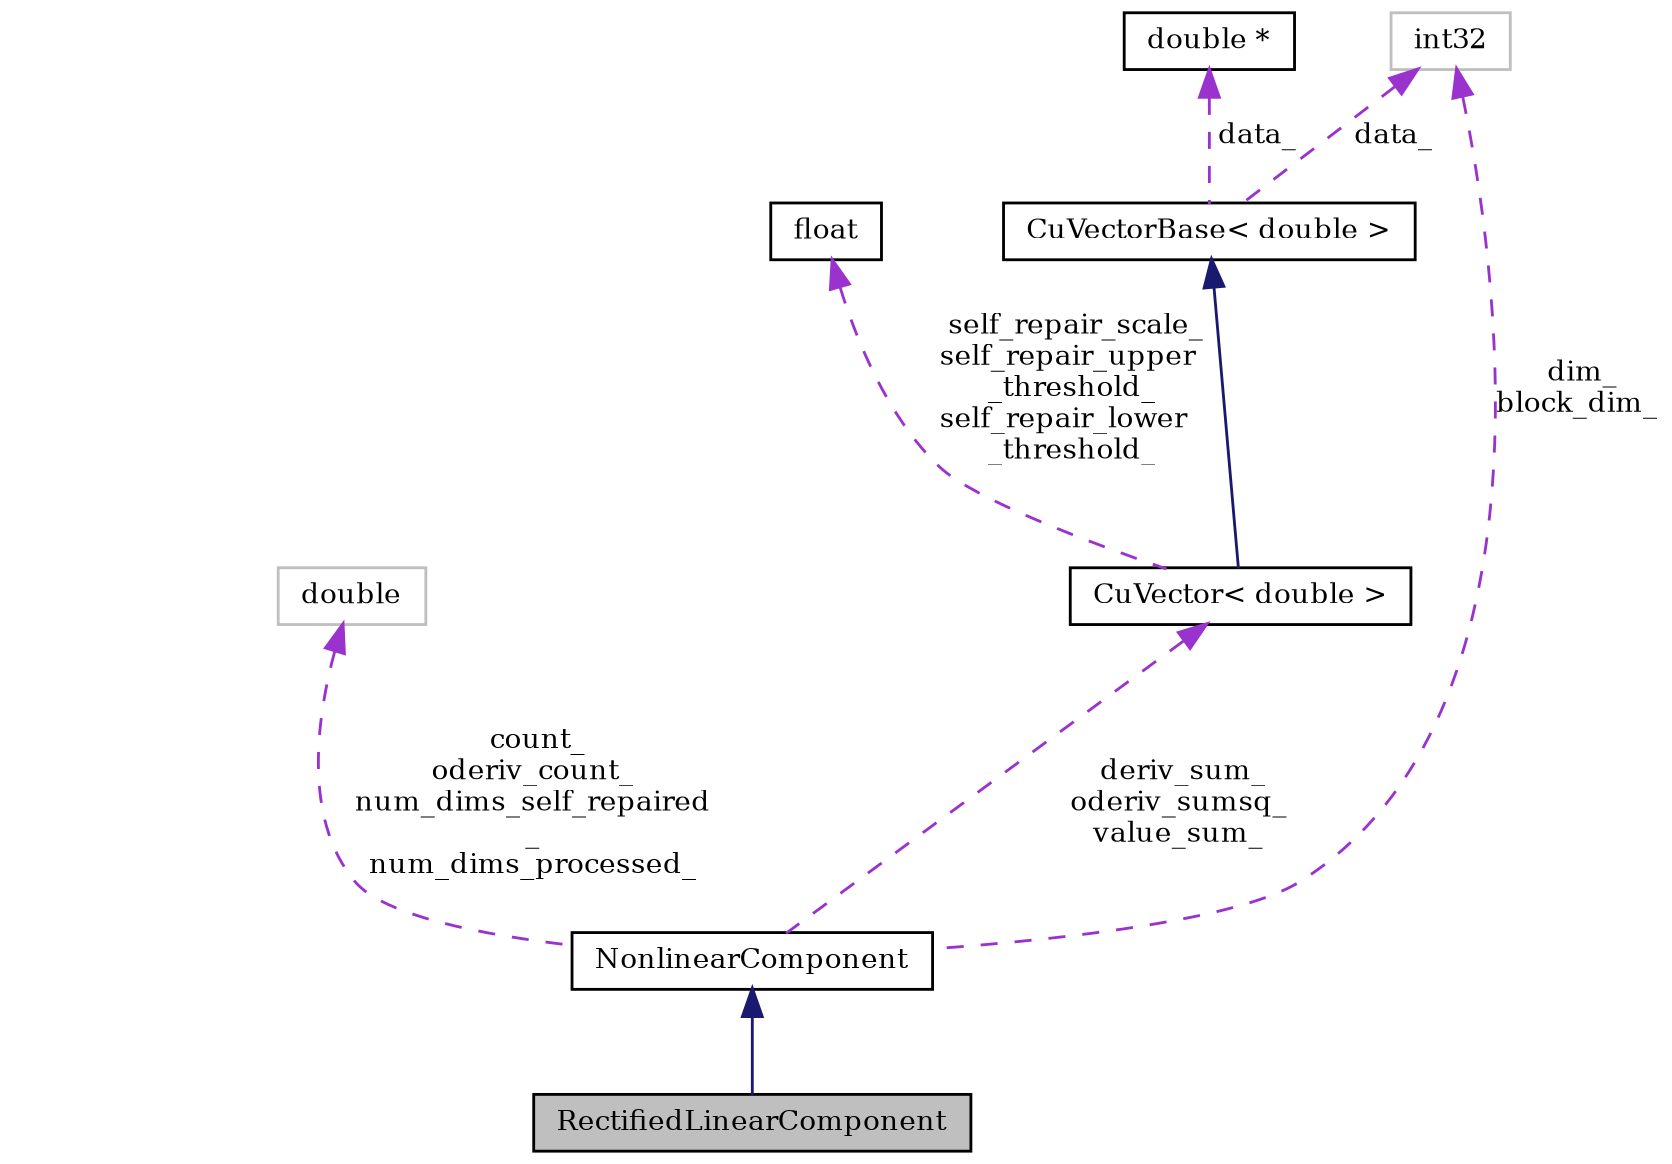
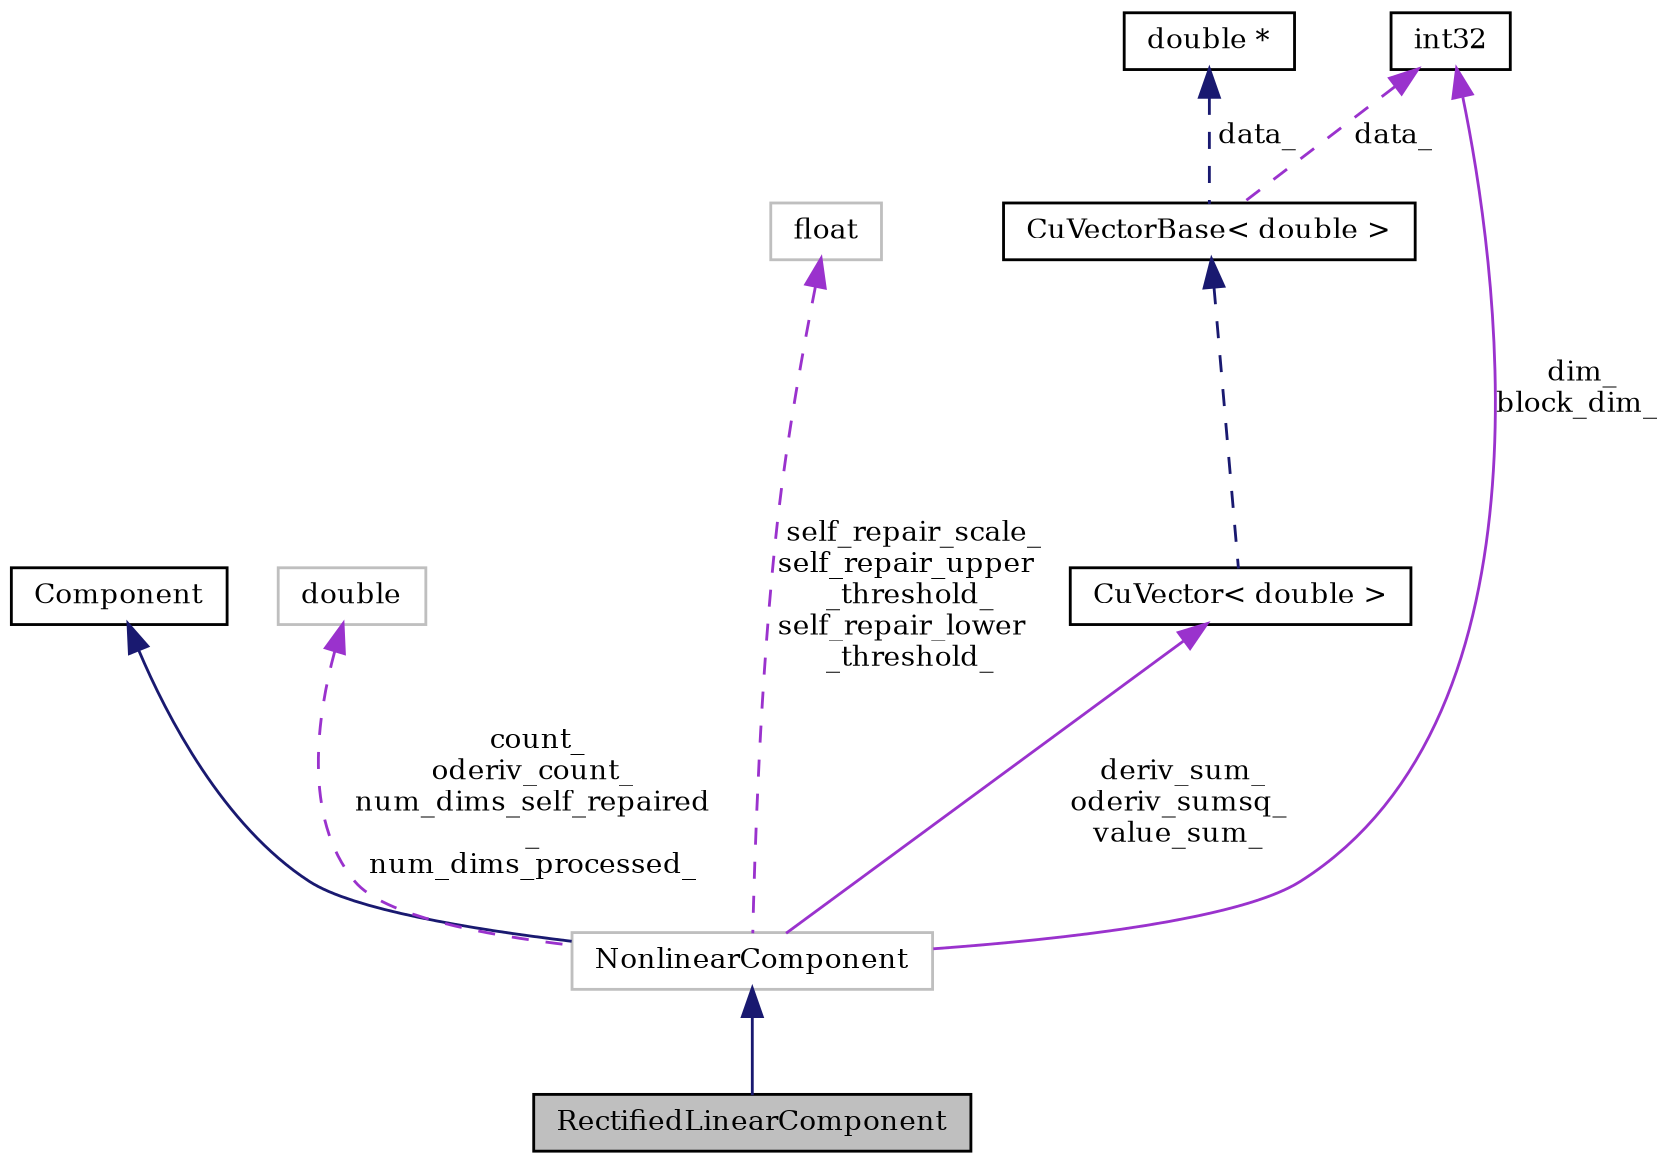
(1451, 41) -> (1451, 41)
(1209, 151) -> (1209, 151)
(826, 231) -> (826, 231)
(1226, 428) -> (1226, 428)
(956, 480) -> (769, 608)
none -> (119, 596)
(1445, 700) -> (1445, 700)
(985, 787) -> (985, 787)
(752, 961) -> (752, 961)
